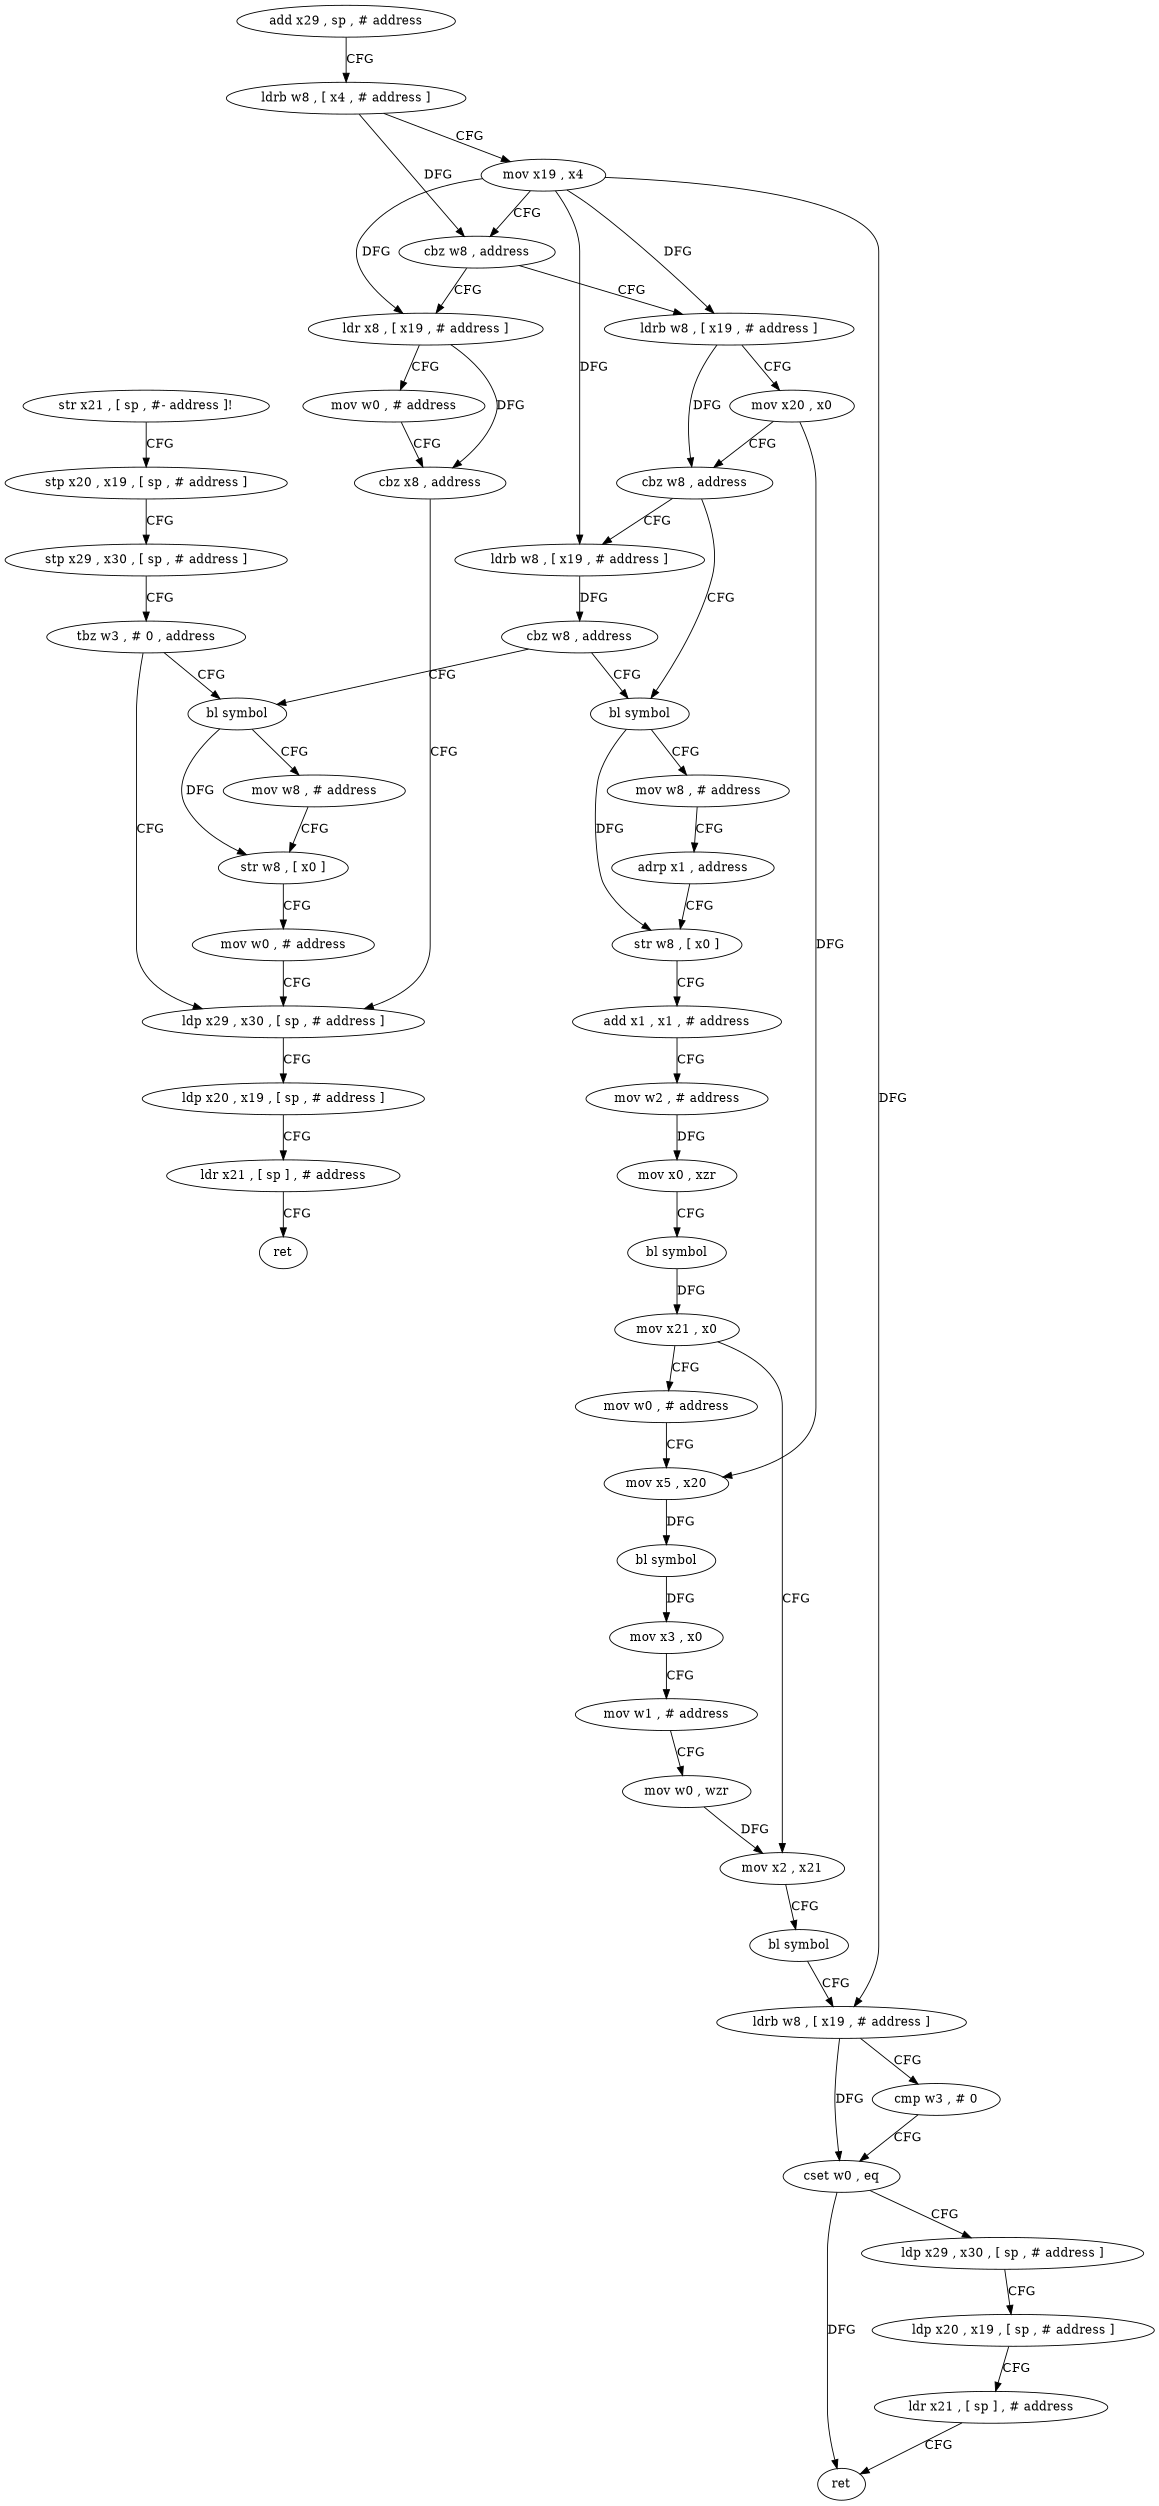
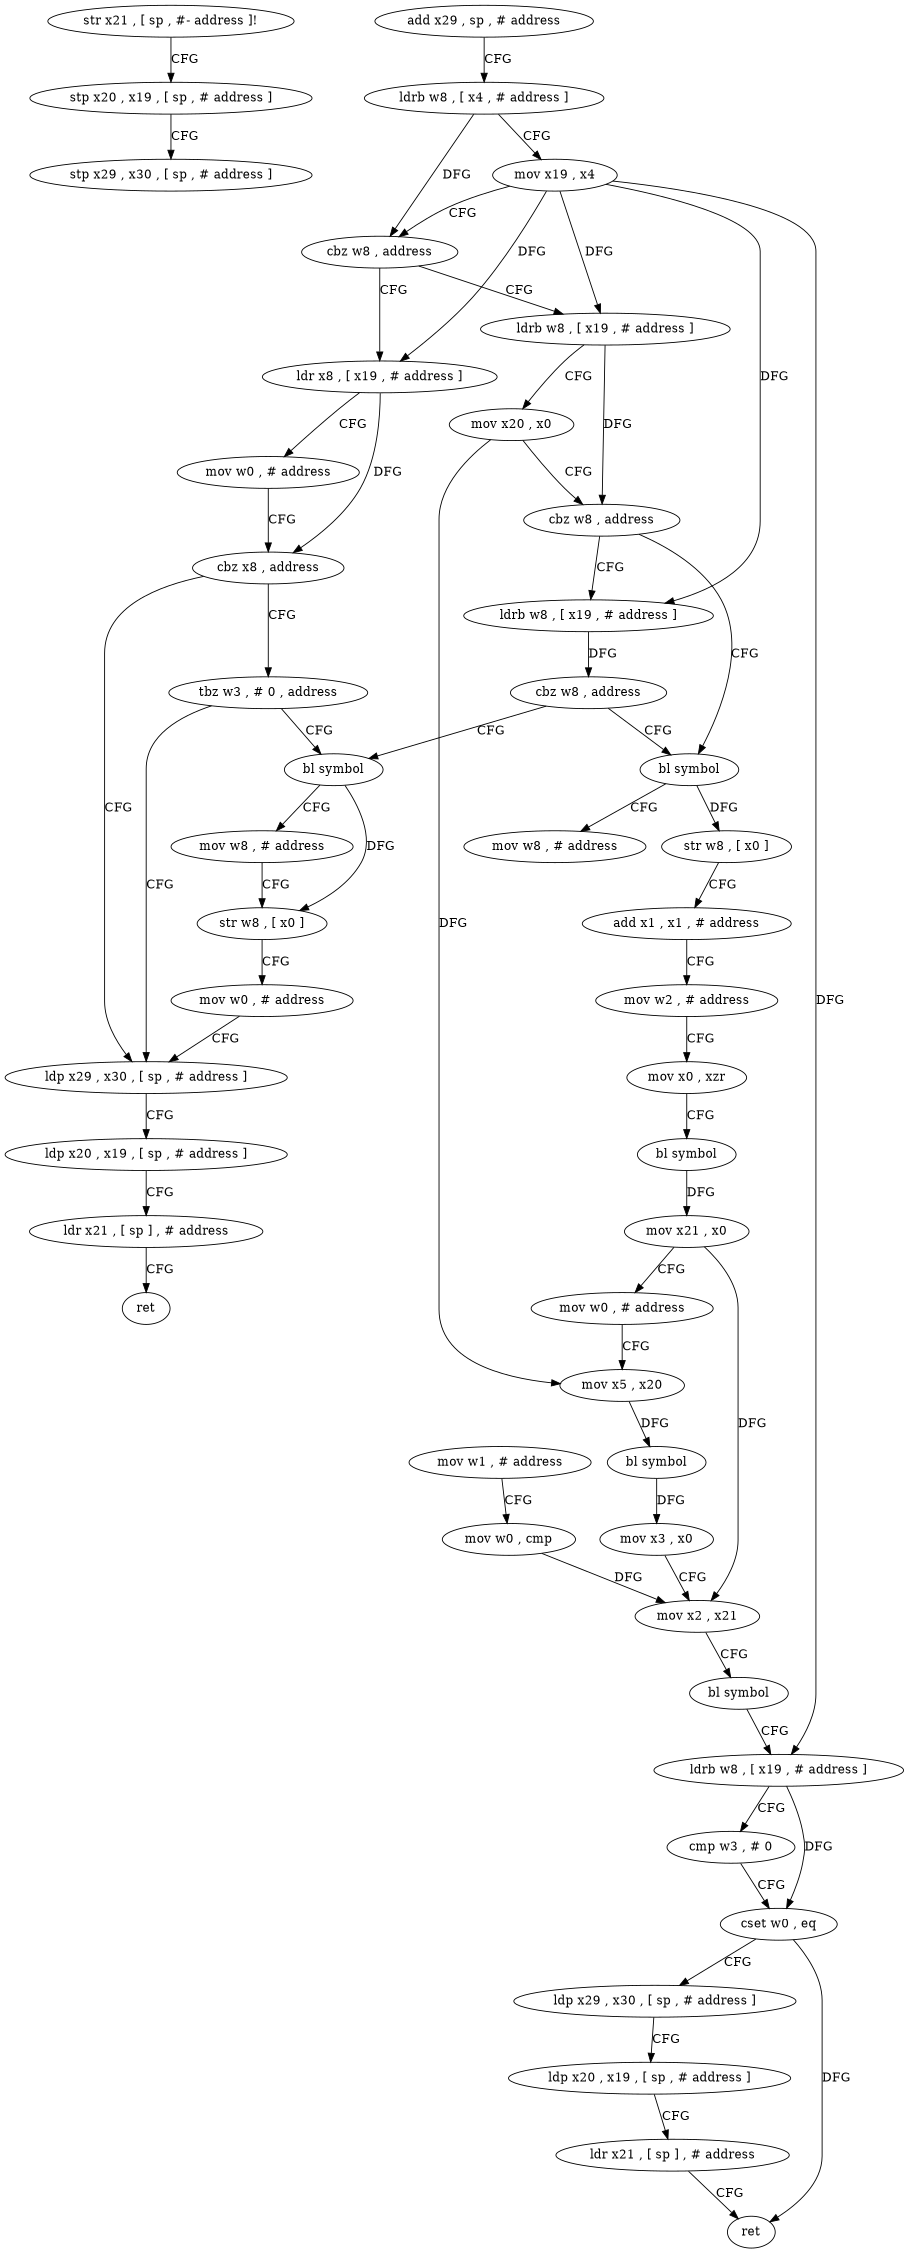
(146, 594) -> (268, 626)
(693, 868) -> none
(692, 1137) -> (701, 1039)
(796, 1599) -> (753, 1424)
(666, 1672) -> (675, 1574)
(687, 1792) -> (509, 1539)
